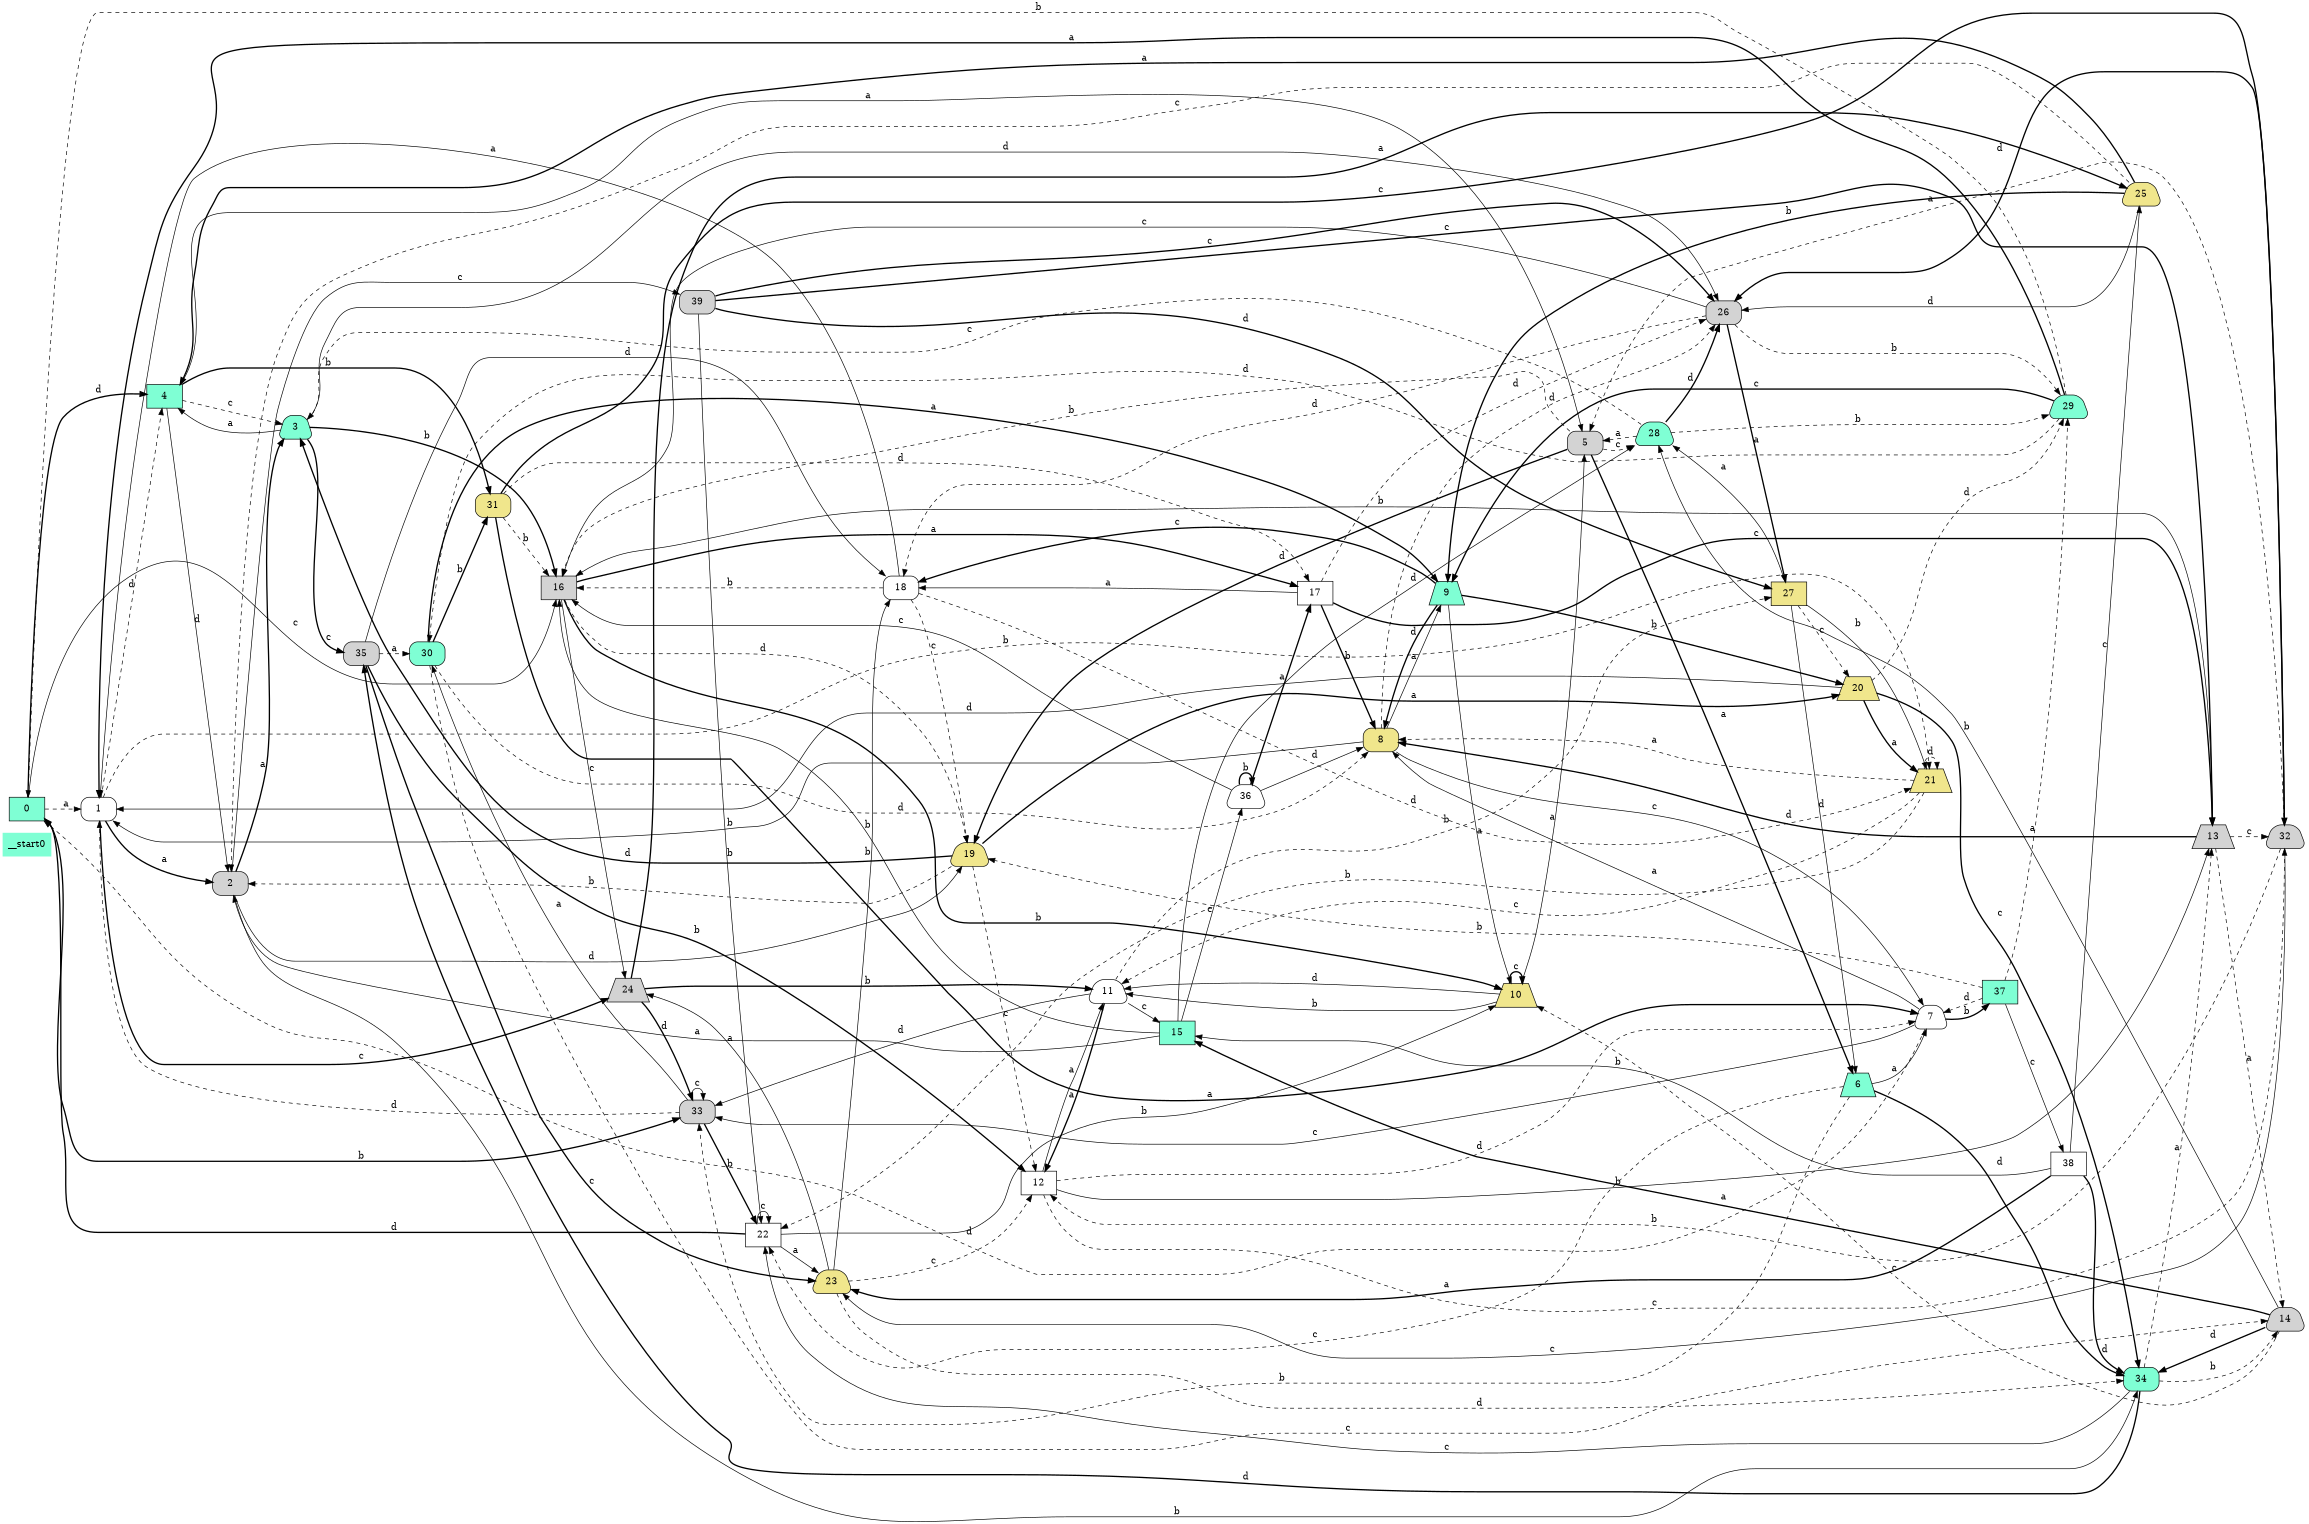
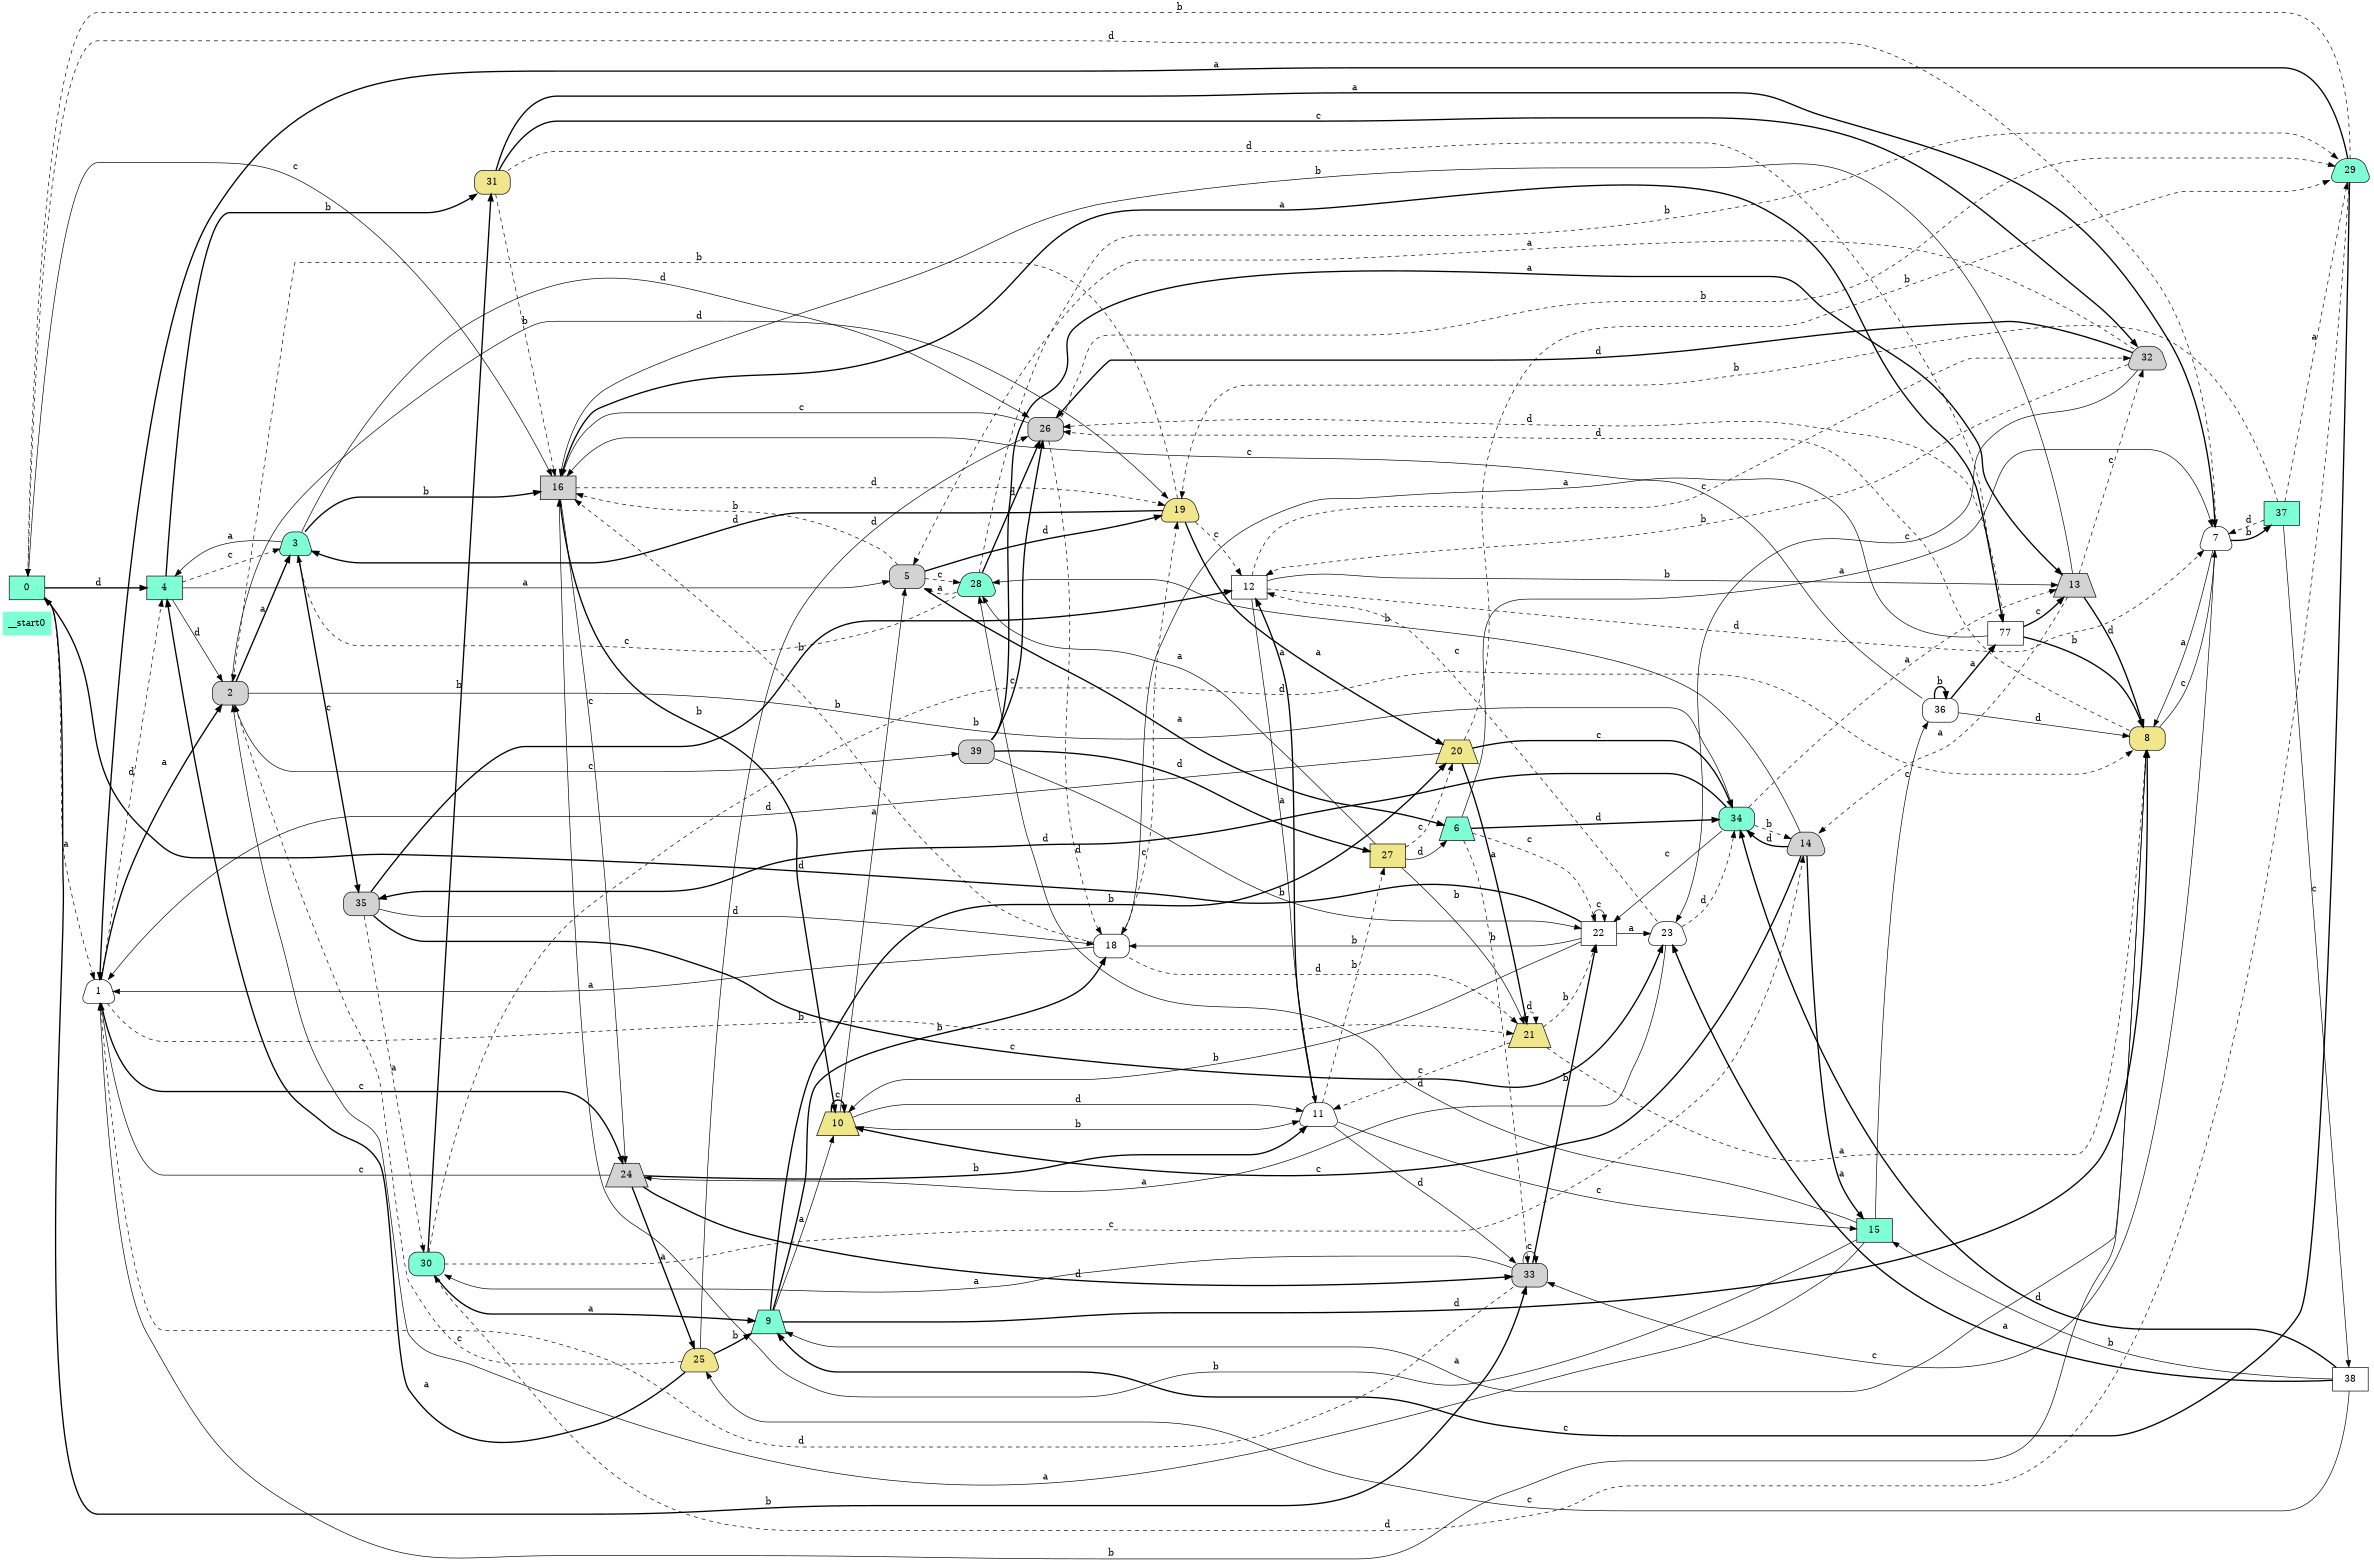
(1447, 227) -> (1530, 268)
(1756, 450) -> none
(1967, 493) -> (1907, 280)
(1177, 522) -> (940, 1028)
(1315, 593) -> (2006, 633)
(1246, 797) -> (1940, 710)
(99, 809) -> (99, 991)
(865, 938) -> (1359, 946)
none -> (296, 1175)
(1896, 1277) -> (1407, 1169)
(832, 1282) -> (1667, 934)
